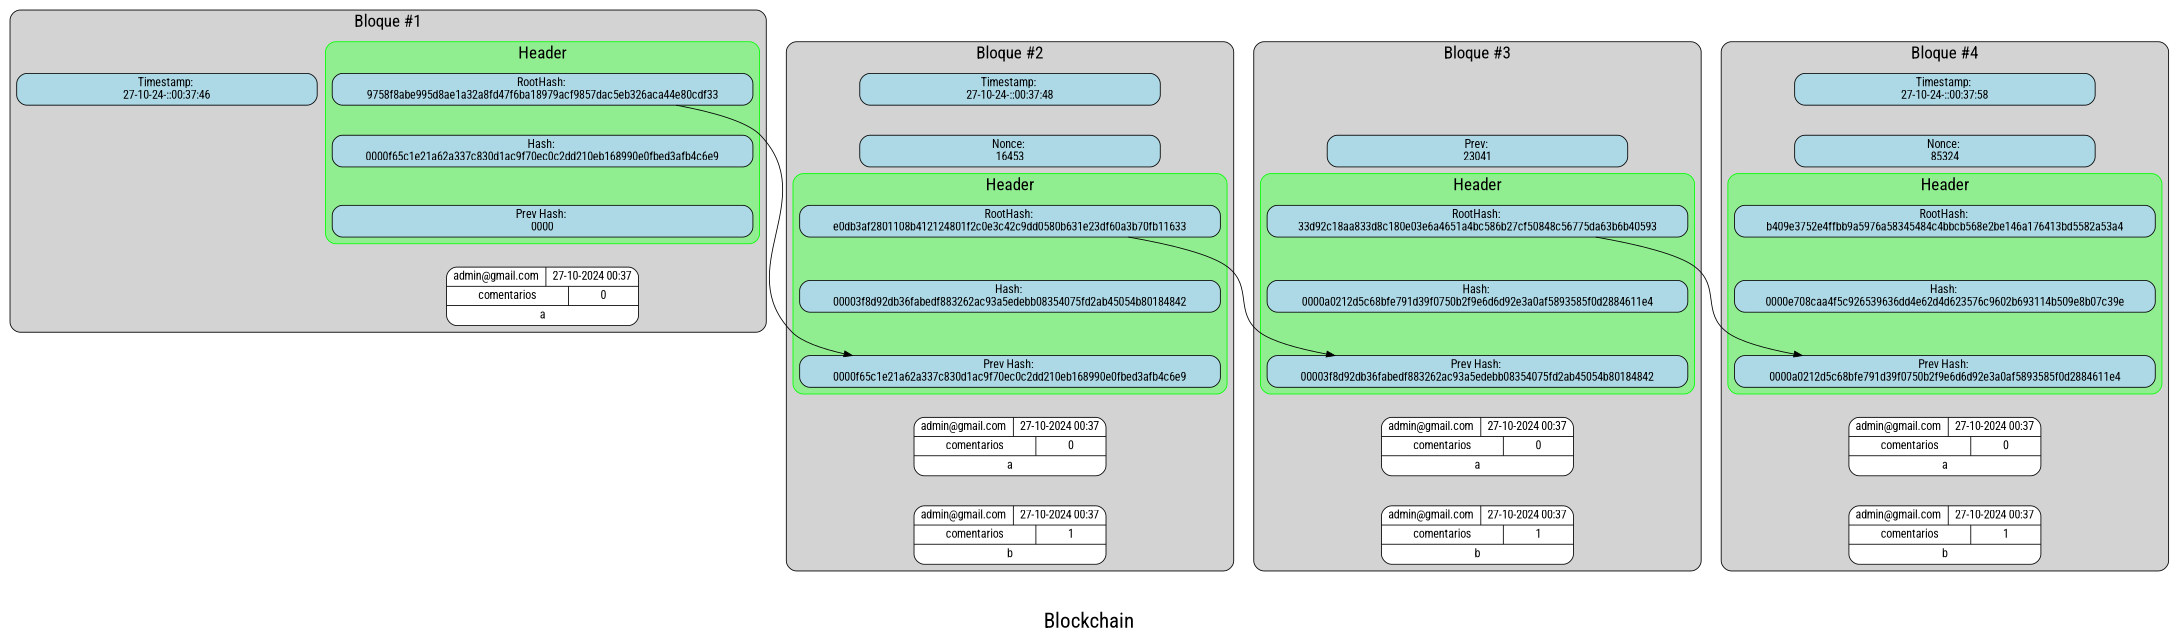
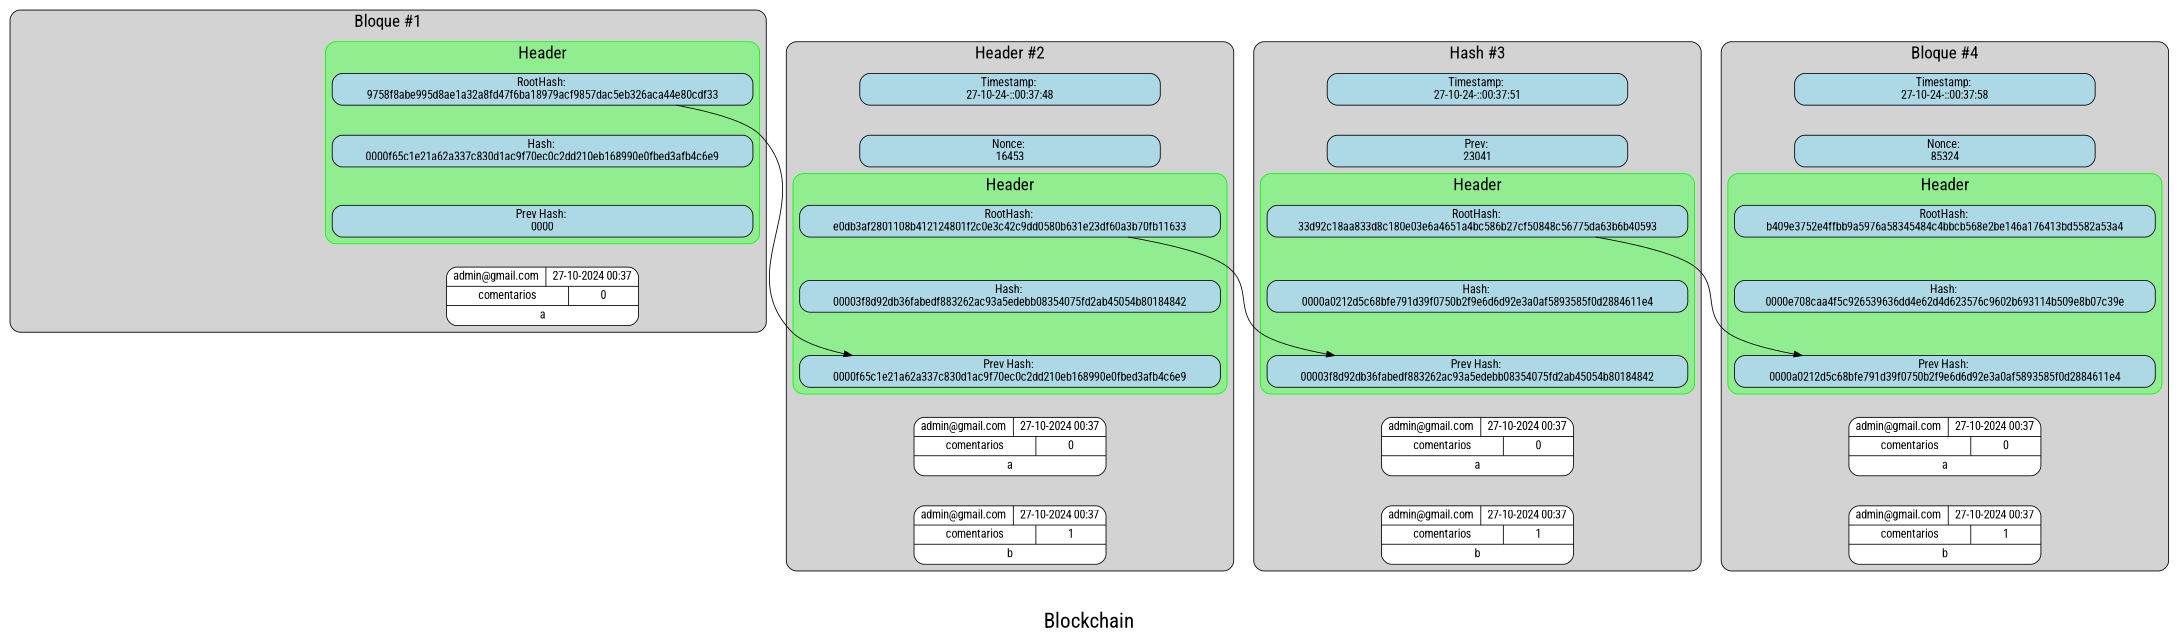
(1010, 54) -> (1010, 54)
(1477, 54) -> (1477, 54)
(167, 89) -> none
none -> (1477, 89)
